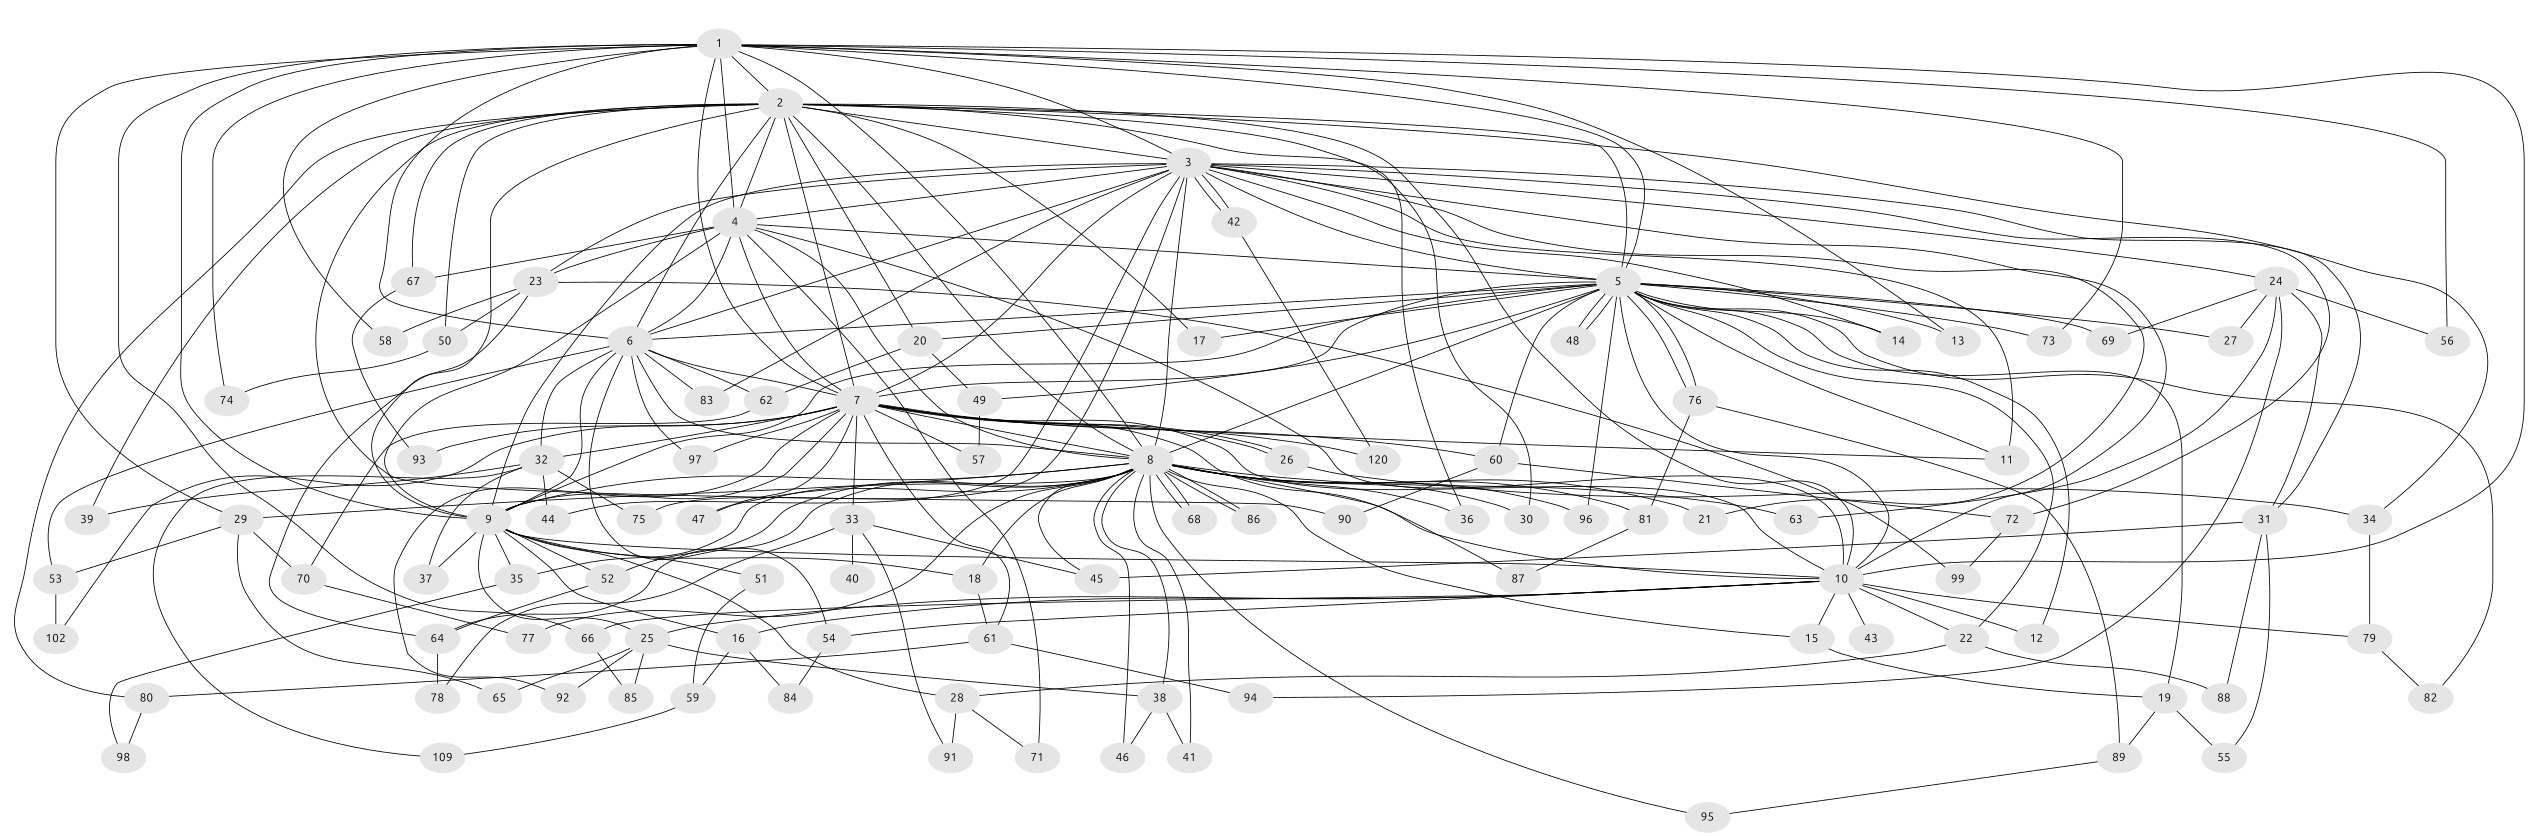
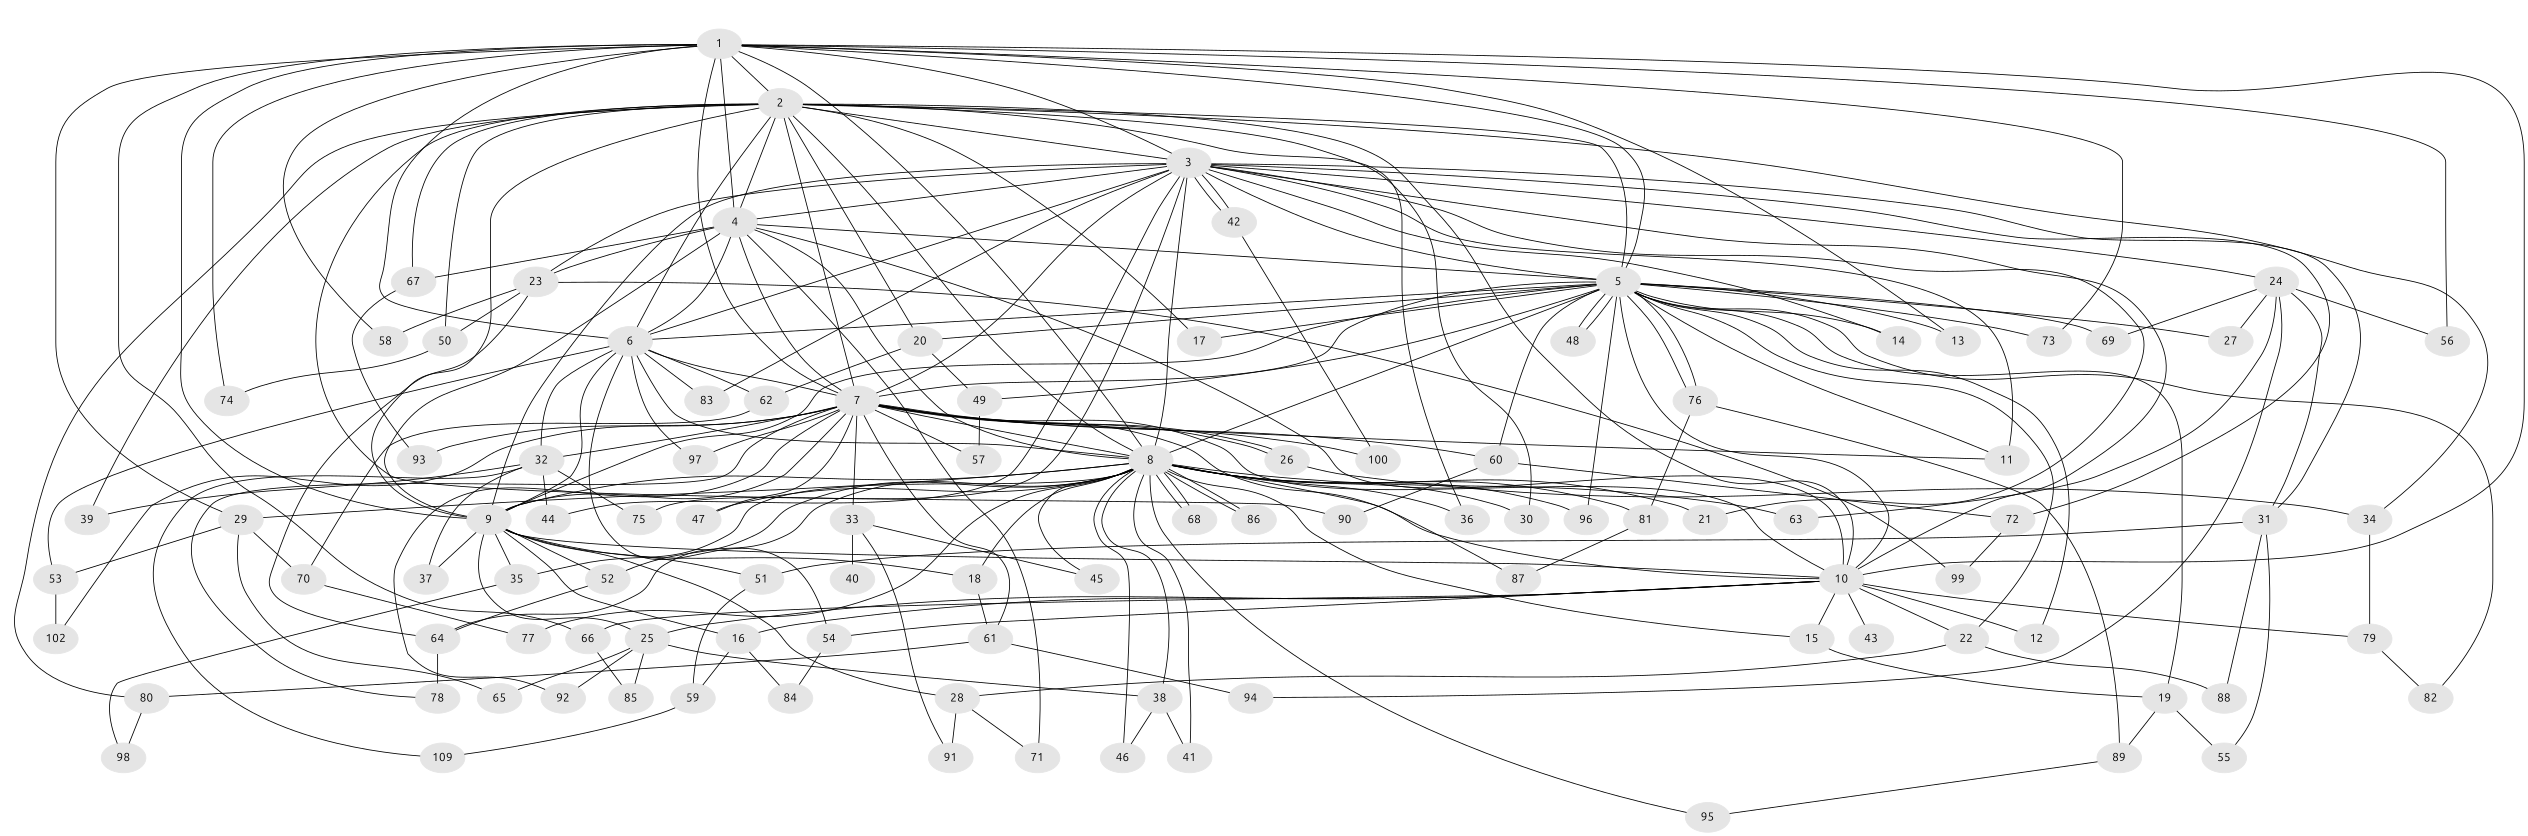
(1378, 460) -> (1378, 460)
(1681, 553) -> (1512, 541)
(642, 600) -> (218, 502)
